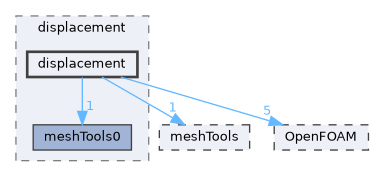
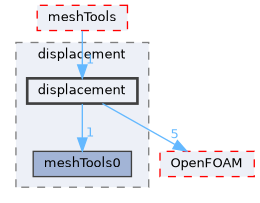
(137, 97) -> (82, 51)
(204, 137) -> (82, 18)
(321, 137) -> (207, 164)
